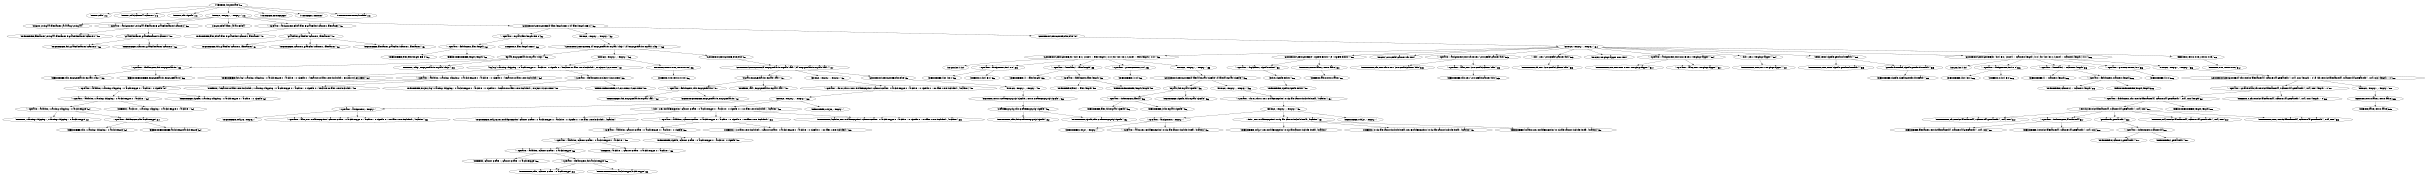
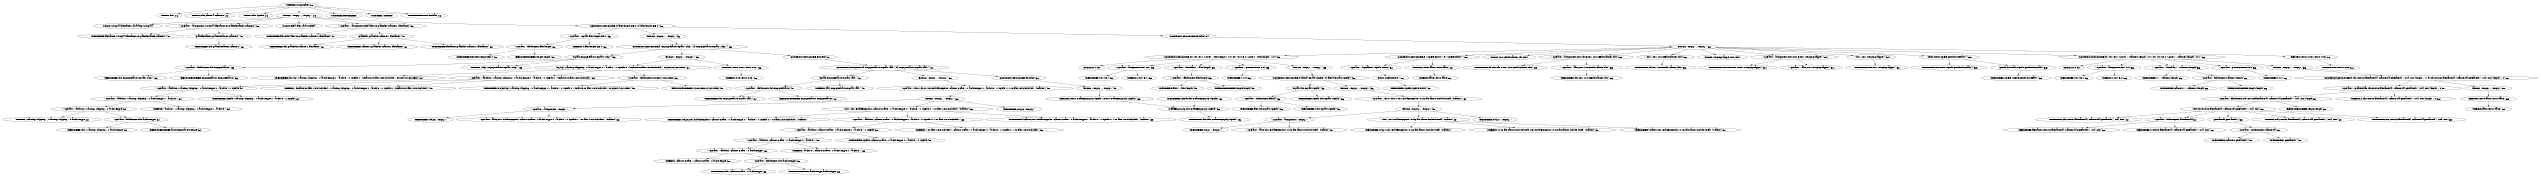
(150, 47) -> none
(1027, 78) -> none
(1060, 114) -> (1194, 103)
